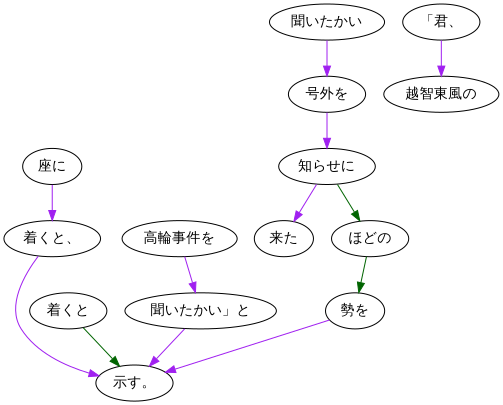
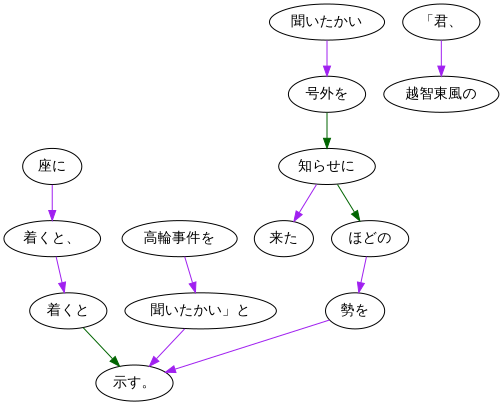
(327, 125) -> (327, 125)
(364, 270) -> (364, 270)
(22, 330) -> (59, 270)
